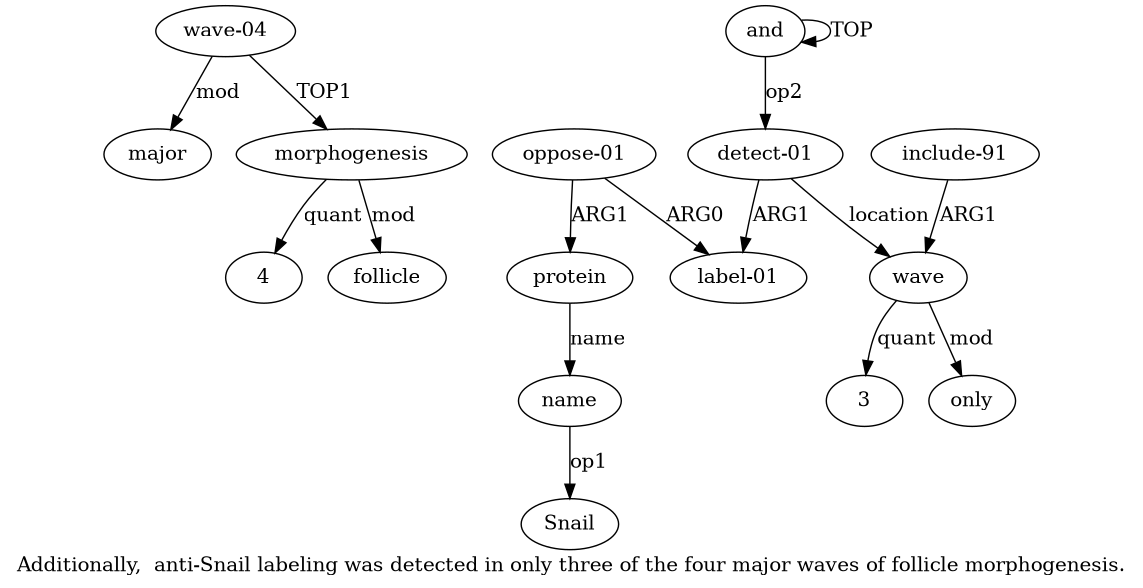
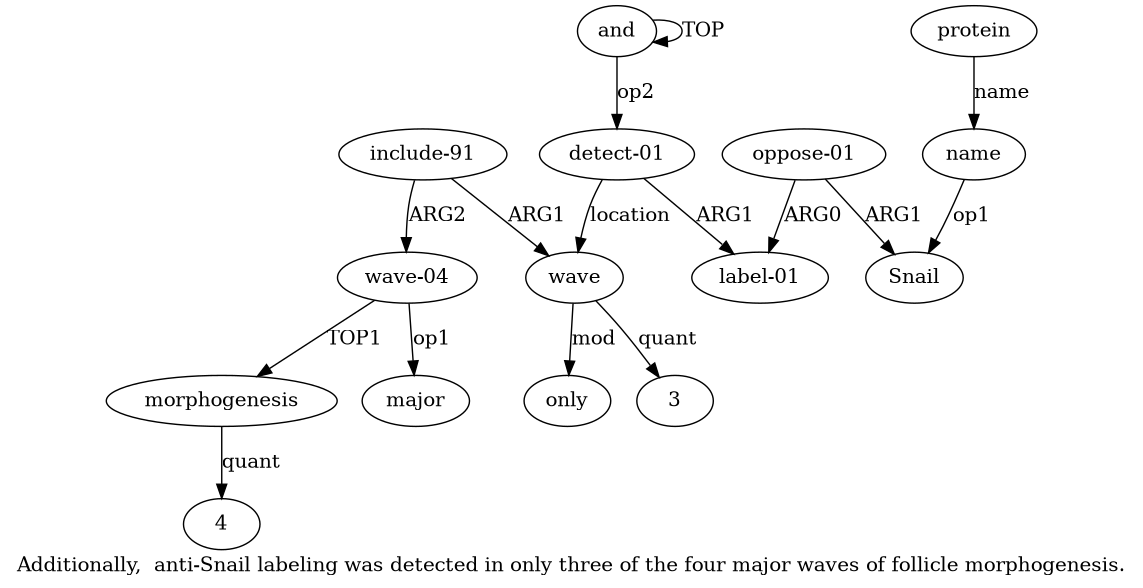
(218, 93) -> (432, 339)
none -> (408, 209)
(571, 209) -> (855, 211)
(387, 278) -> none
